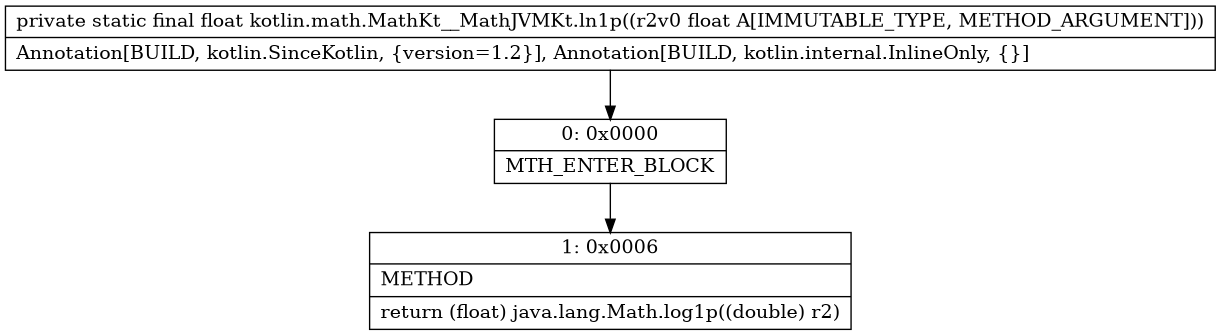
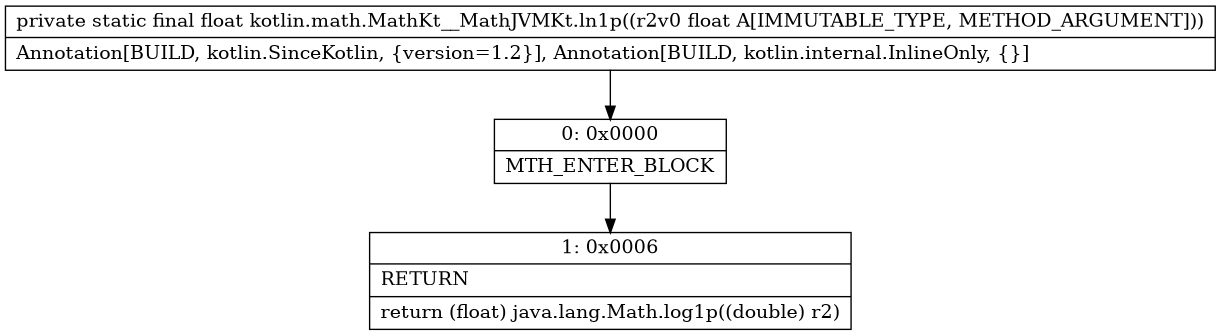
(428, 280) -> (425, 280)
